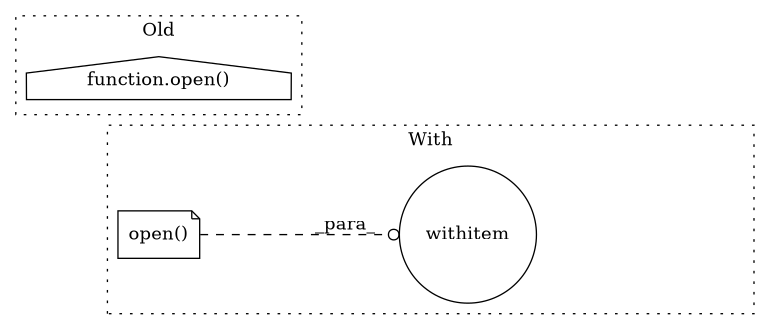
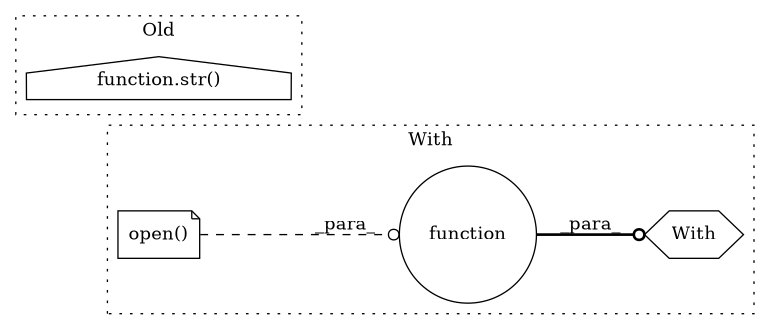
(159, 80) -> (159, 80)
(468, 235) -> (468, 235)
none -> (694, 235)
